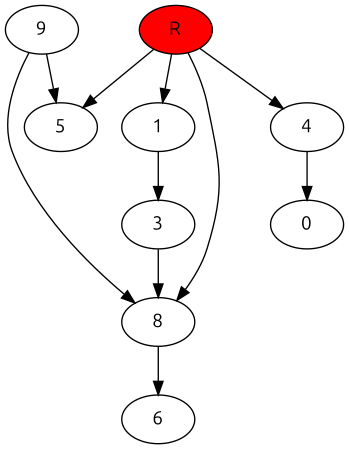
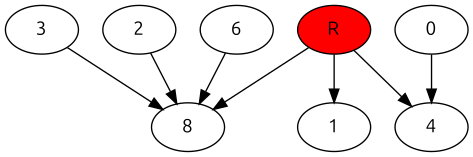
(42, 30) -> (139, 30)
(61, 127) -> none
(158, 169) -> none
(307, 169) -> (432, 72)
(158, 364) -> (216, 72)
